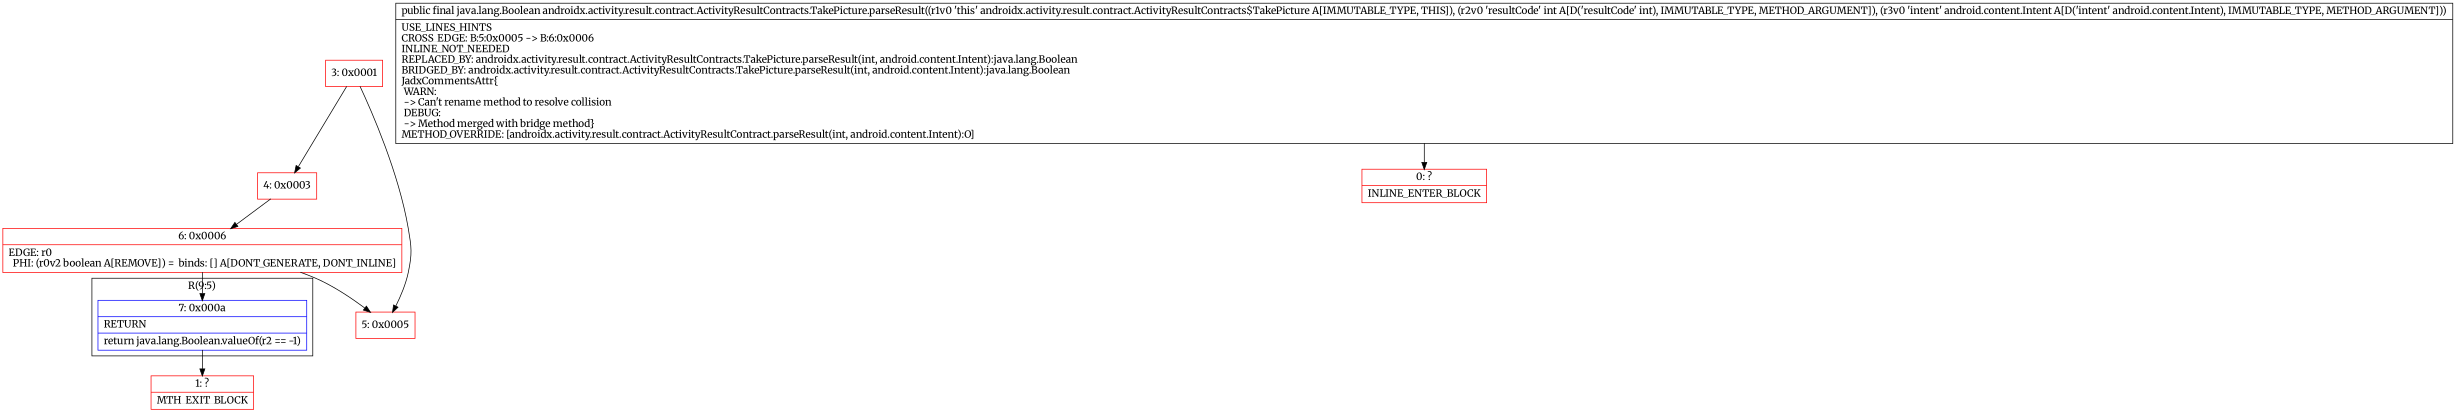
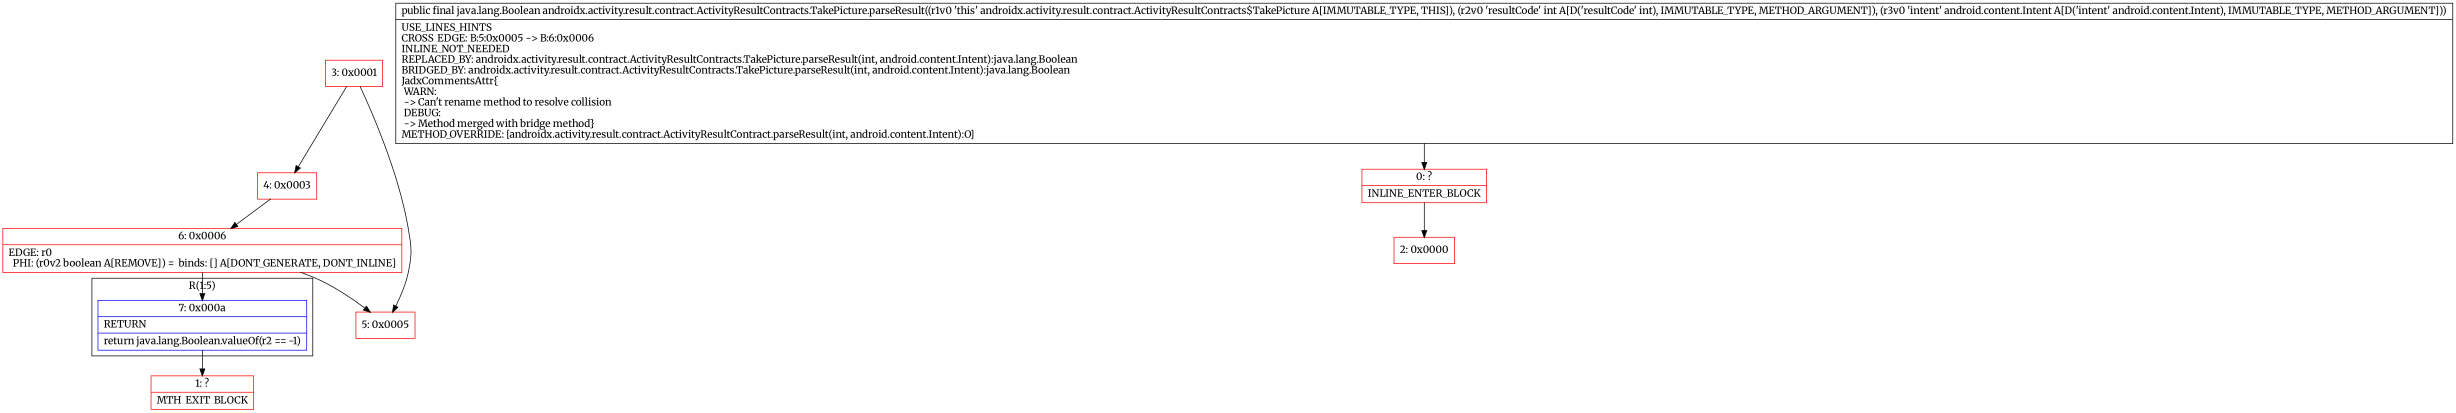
none -> (1424, 250)
(202, 286) -> (202, 286)
